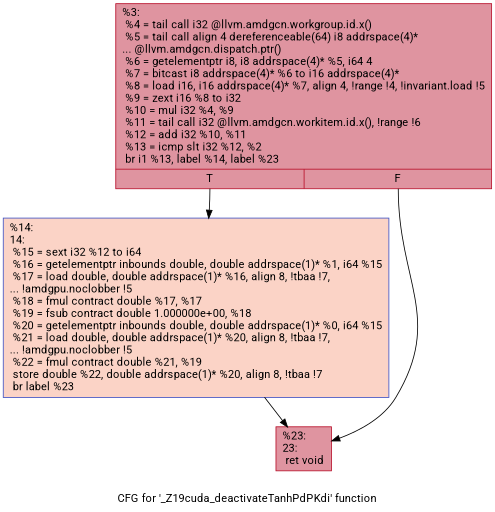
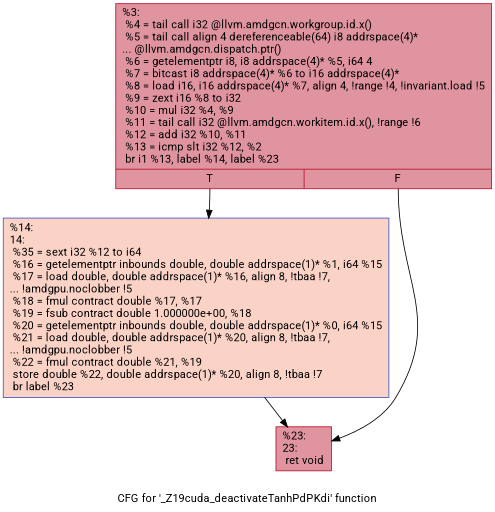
(76, 252) -> (76, 252)
